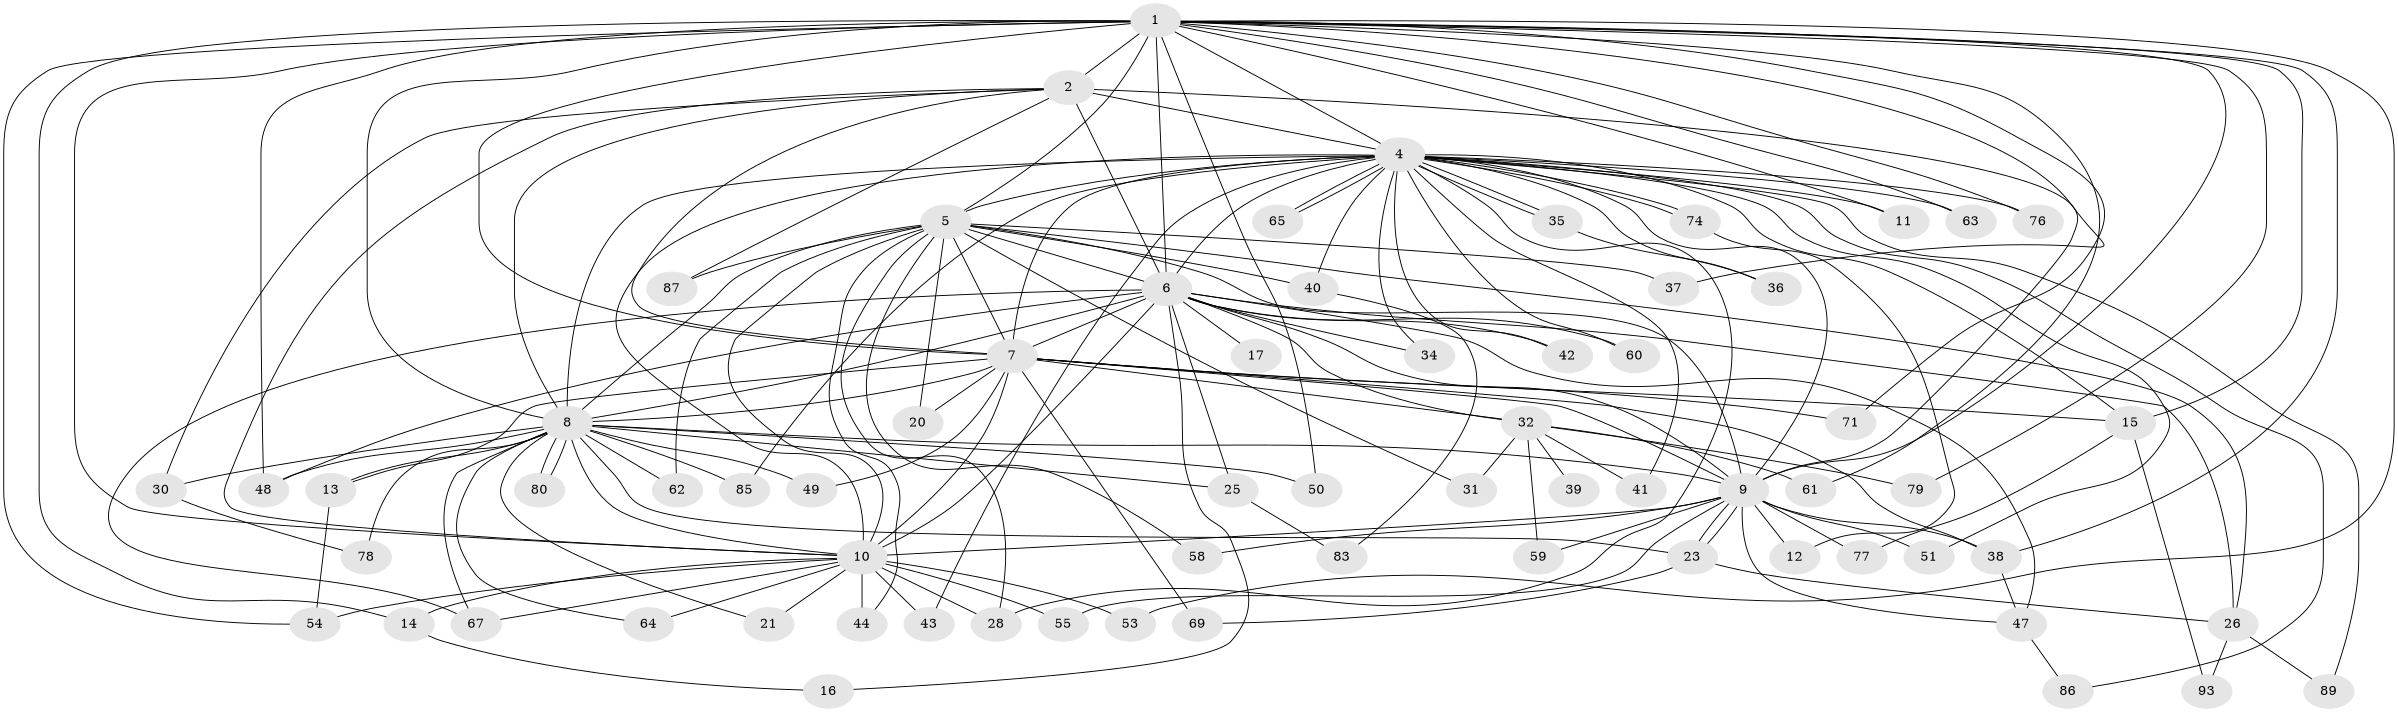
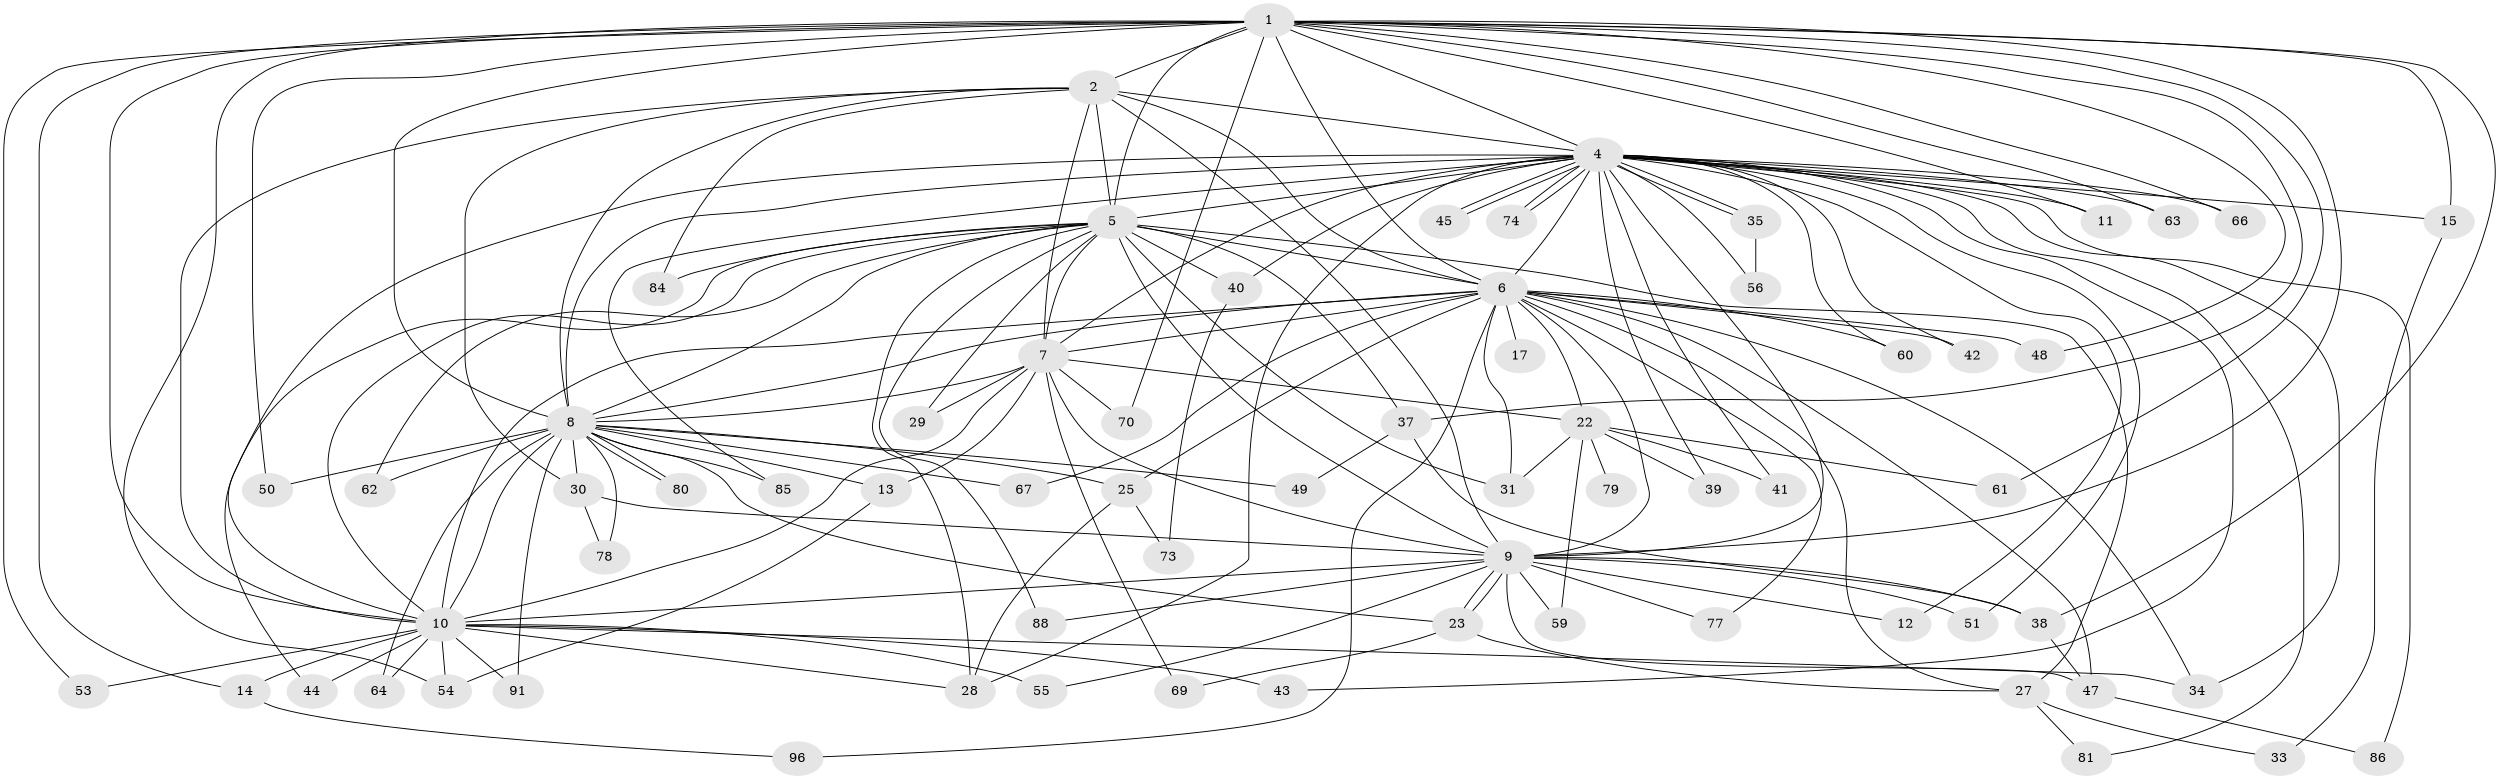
(2243, 82) -> none
(499, 132) -> none
none -> (1103, 155)
(1278, 222) -> (1445, 222)
(2038, 222) -> (2240, 222)
(672, 289) -> (658, 289)
(1776, 289) -> (1756, 289)
none -> (1636, 346)
(1925, 382) -> (2032, 312)
none -> (1496, 389)
(1705, 397) -> none
(1571, 402) -> (1604, 546)
(918, 423) -> (918, 423)
(1527, 423) -> (1585, 423)
(1851, 423) -> (1127, 423)
(957, 435) -> (1353, 457)
(1158, 445) -> (1042, 531)
(413, 451) -> none
(2001, 500) -> (1748, 424)
(1198, 557) -> (1041, 624)
(1342, 557) -> (1169, 557)
none -> (1041, 567)
(686, 588) -> (1321, 650)
(769, 624) -> (518, 692)
(2233, 624) -> (2024, 692)
(828, 692) -> (798, 759)
(2207, 692) -> (2280, 759)
(2329, 692) -> (2087, 759)
